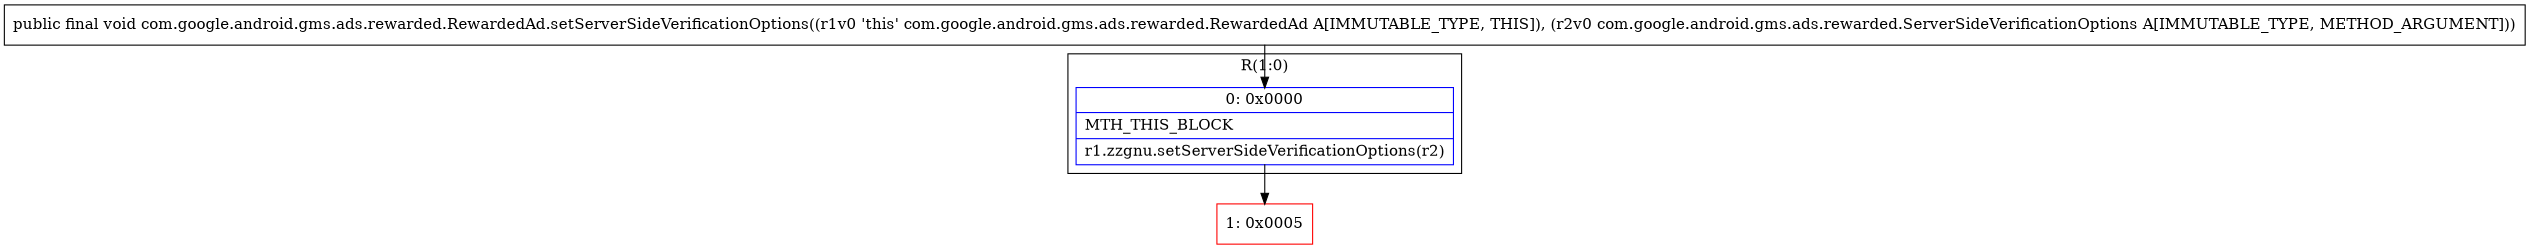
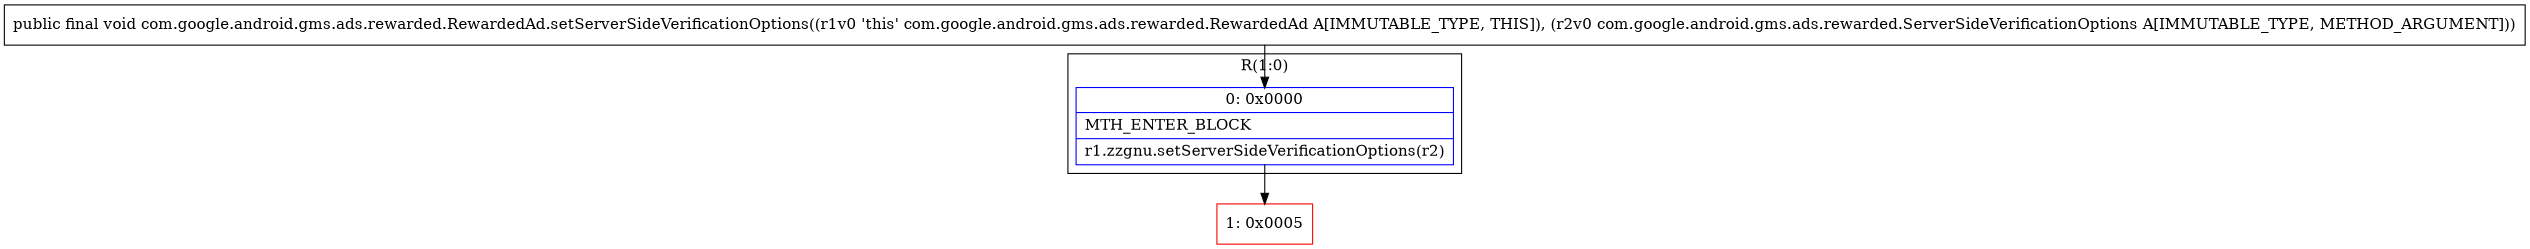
(1159, 125) -> (1169, 125)
